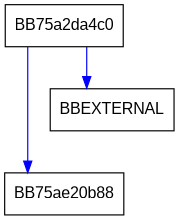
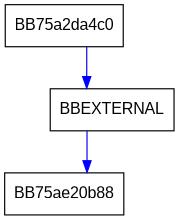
(28, 104) -> (87, 146)
